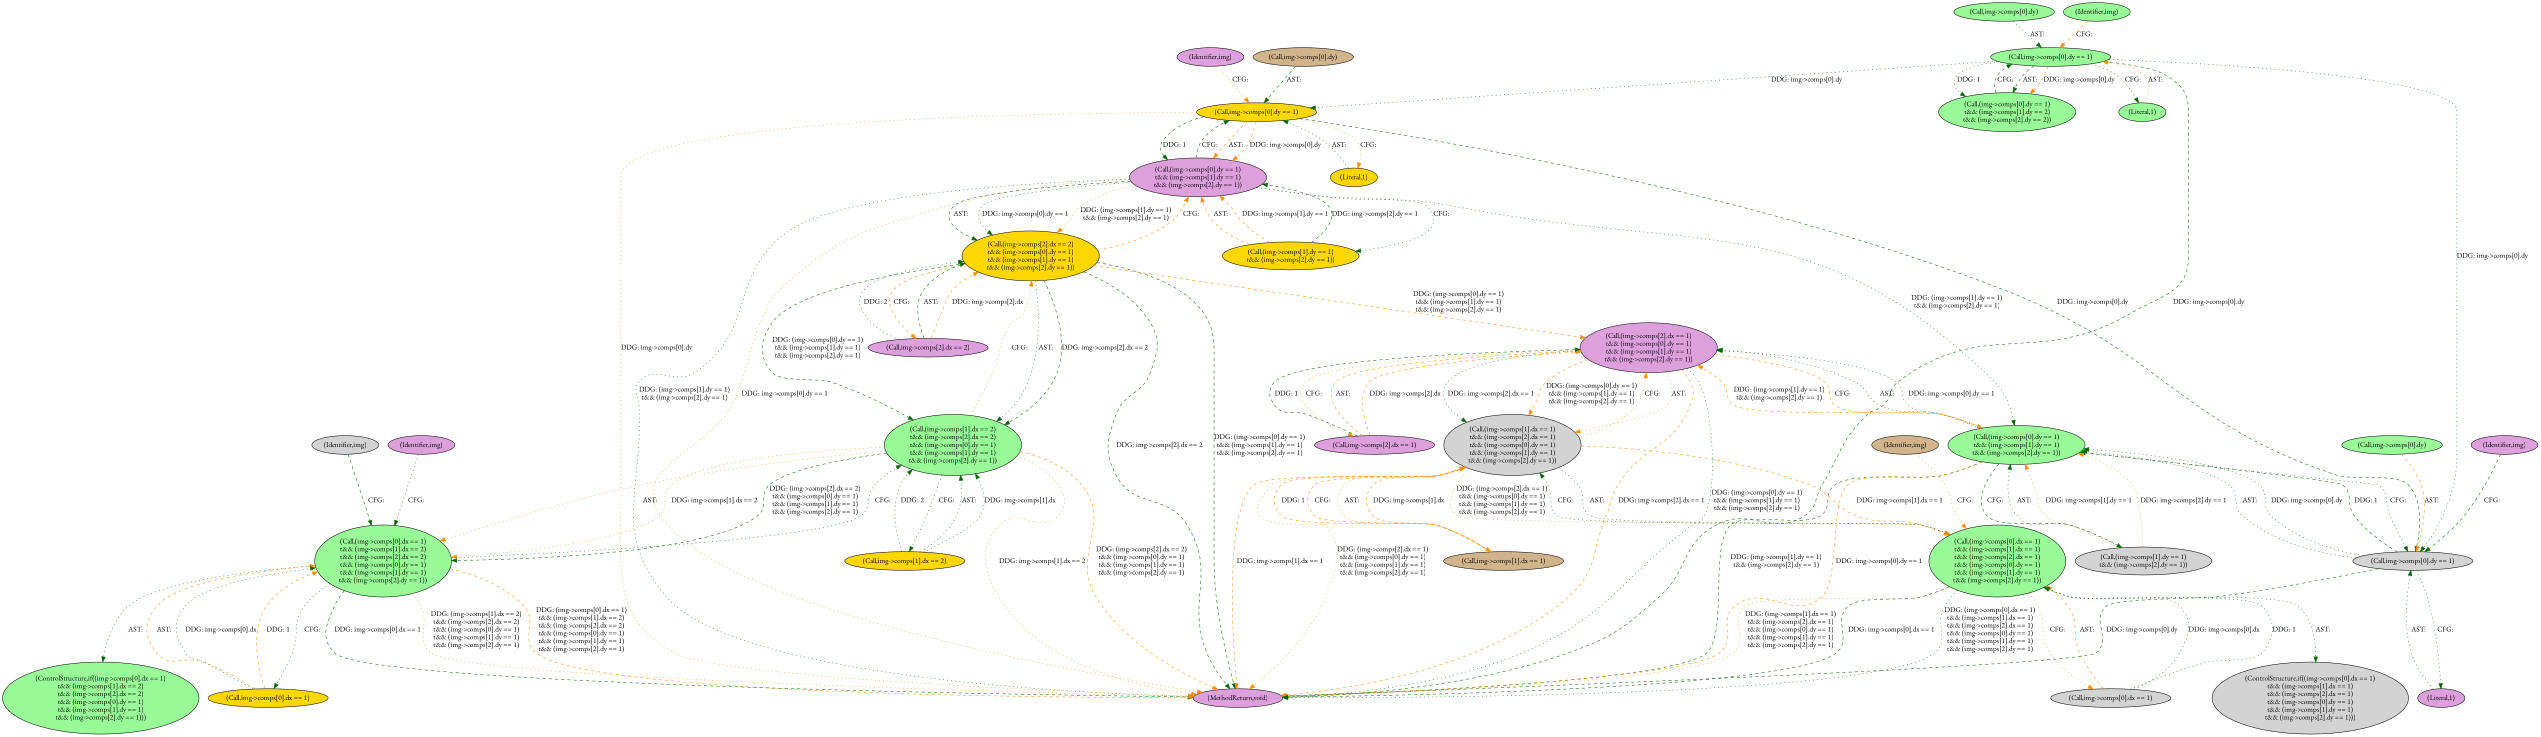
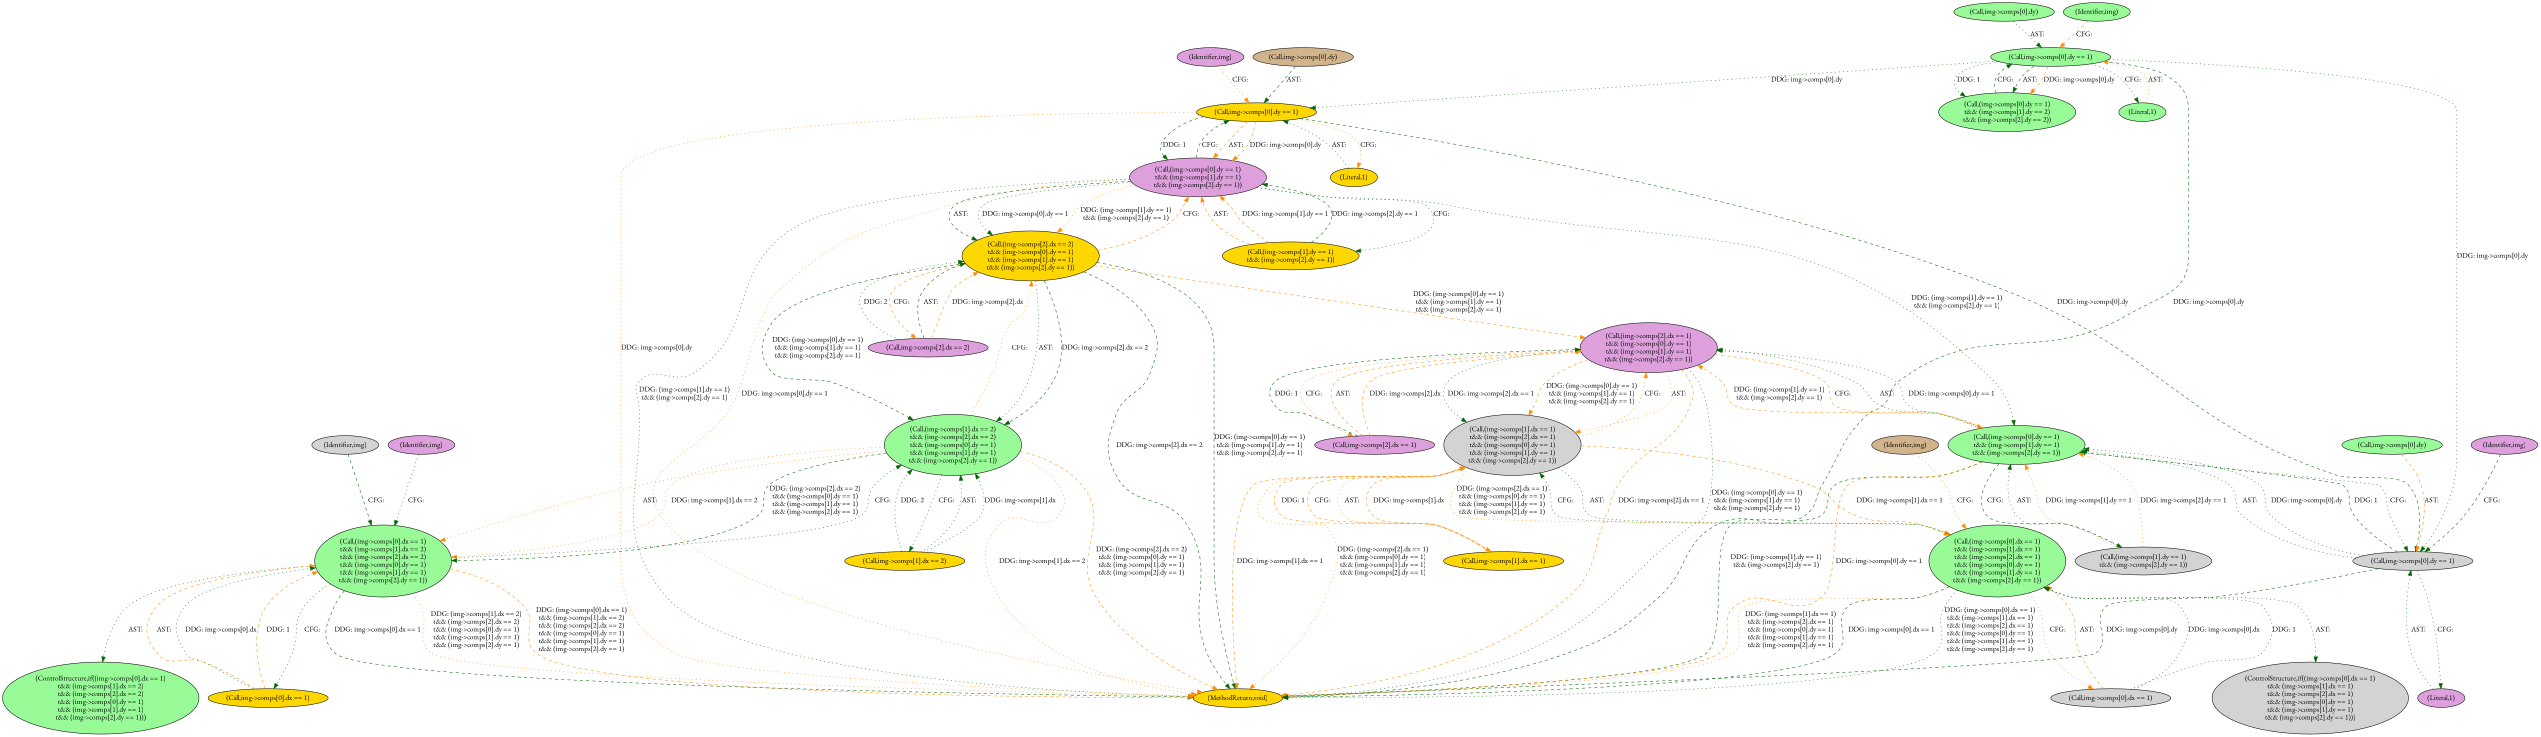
(1504, 561) -> (1504, 561)
(1238, 698) -> (1238, 698)
